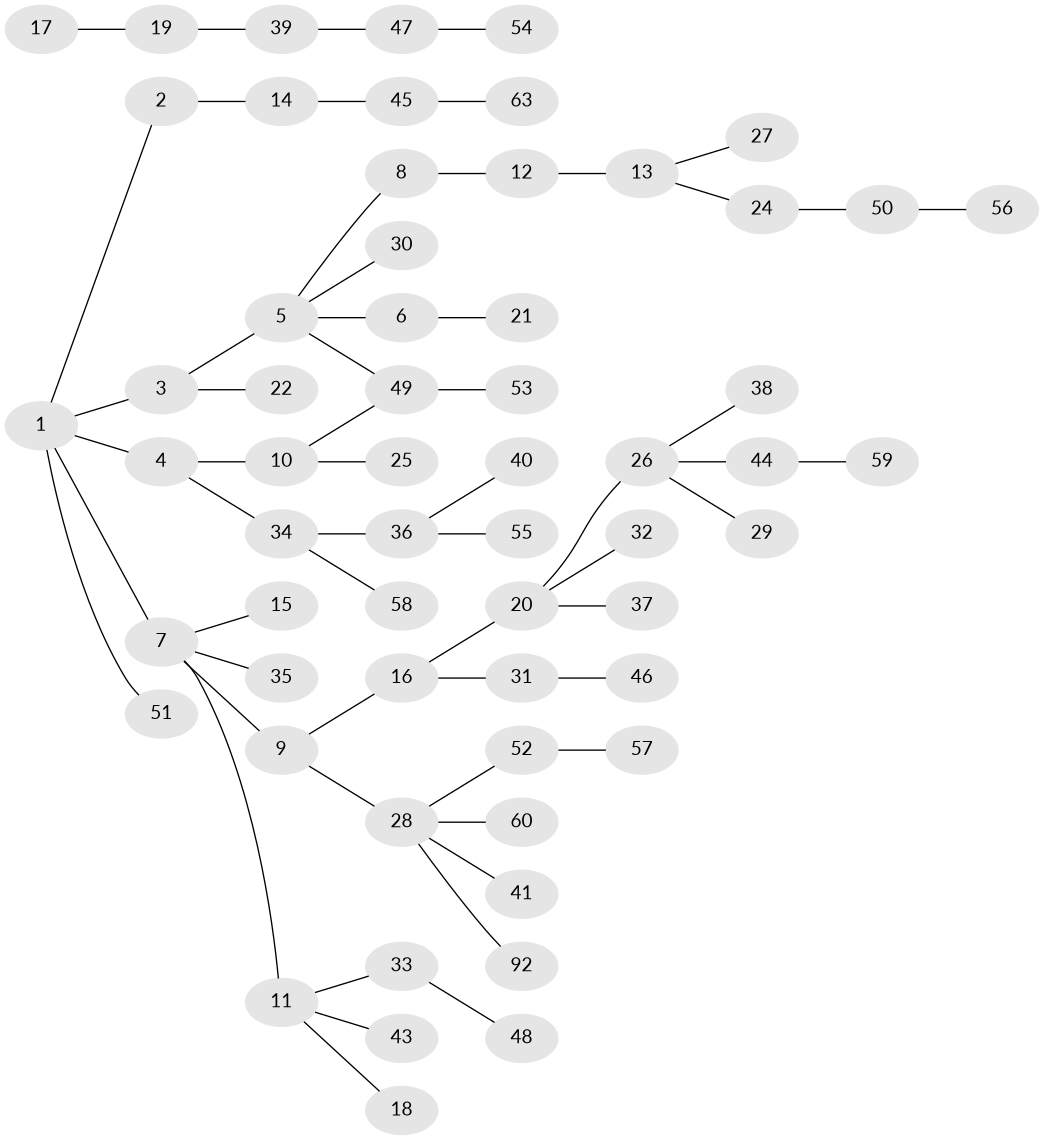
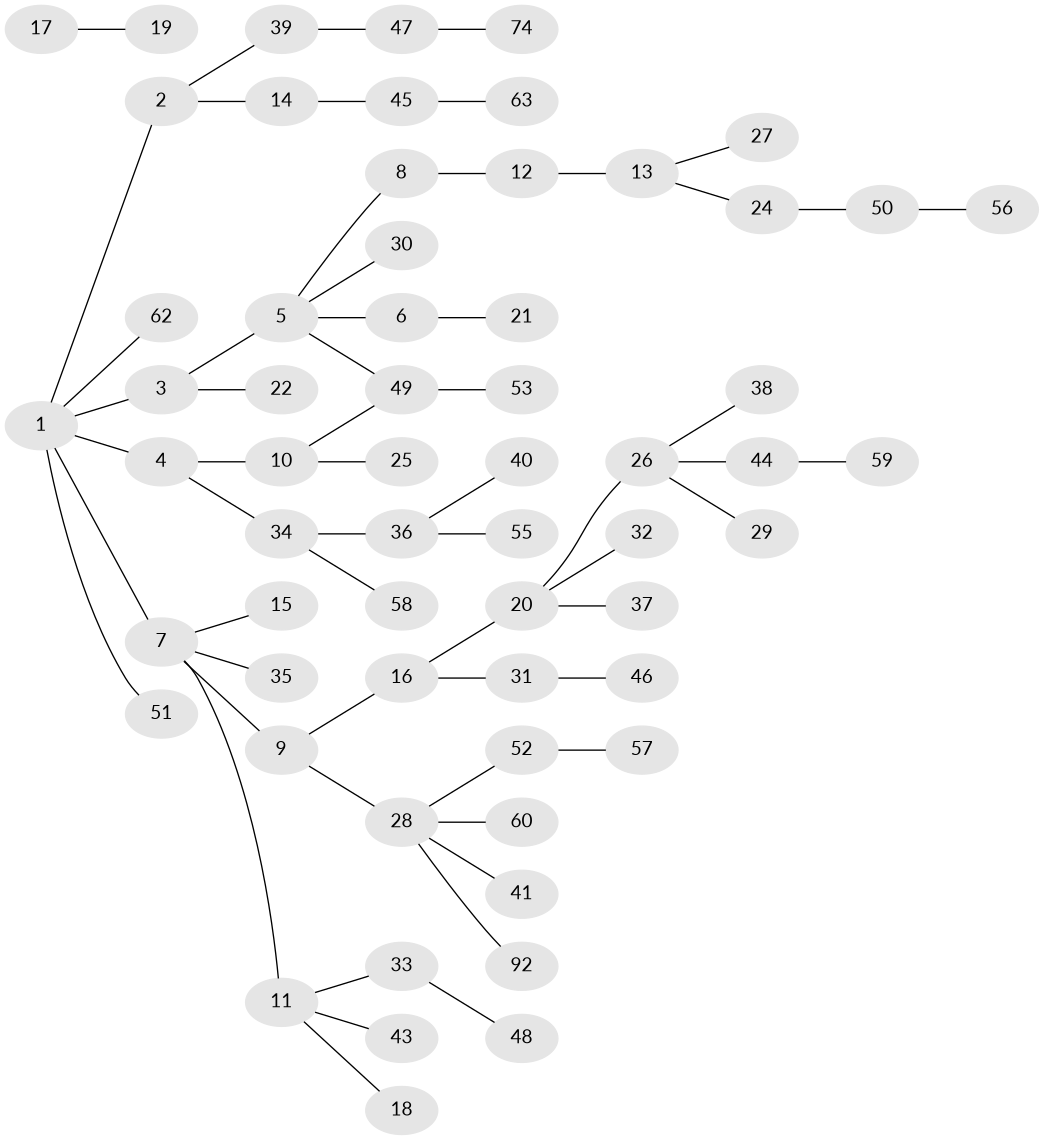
(222, 29) -> (222, 65)
(522, 29) -> (522, 29)
none -> (162, 318)
